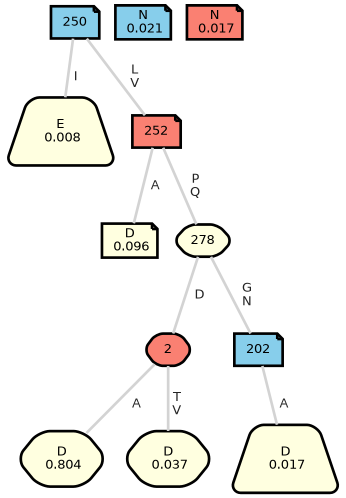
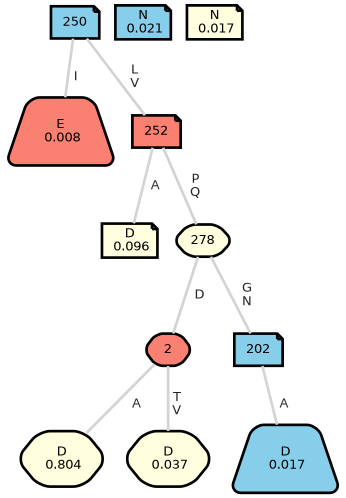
(215, 22) -> (215, 22)
(61, 131) -> (61, 131)
(285, 459) -> (285, 459)
